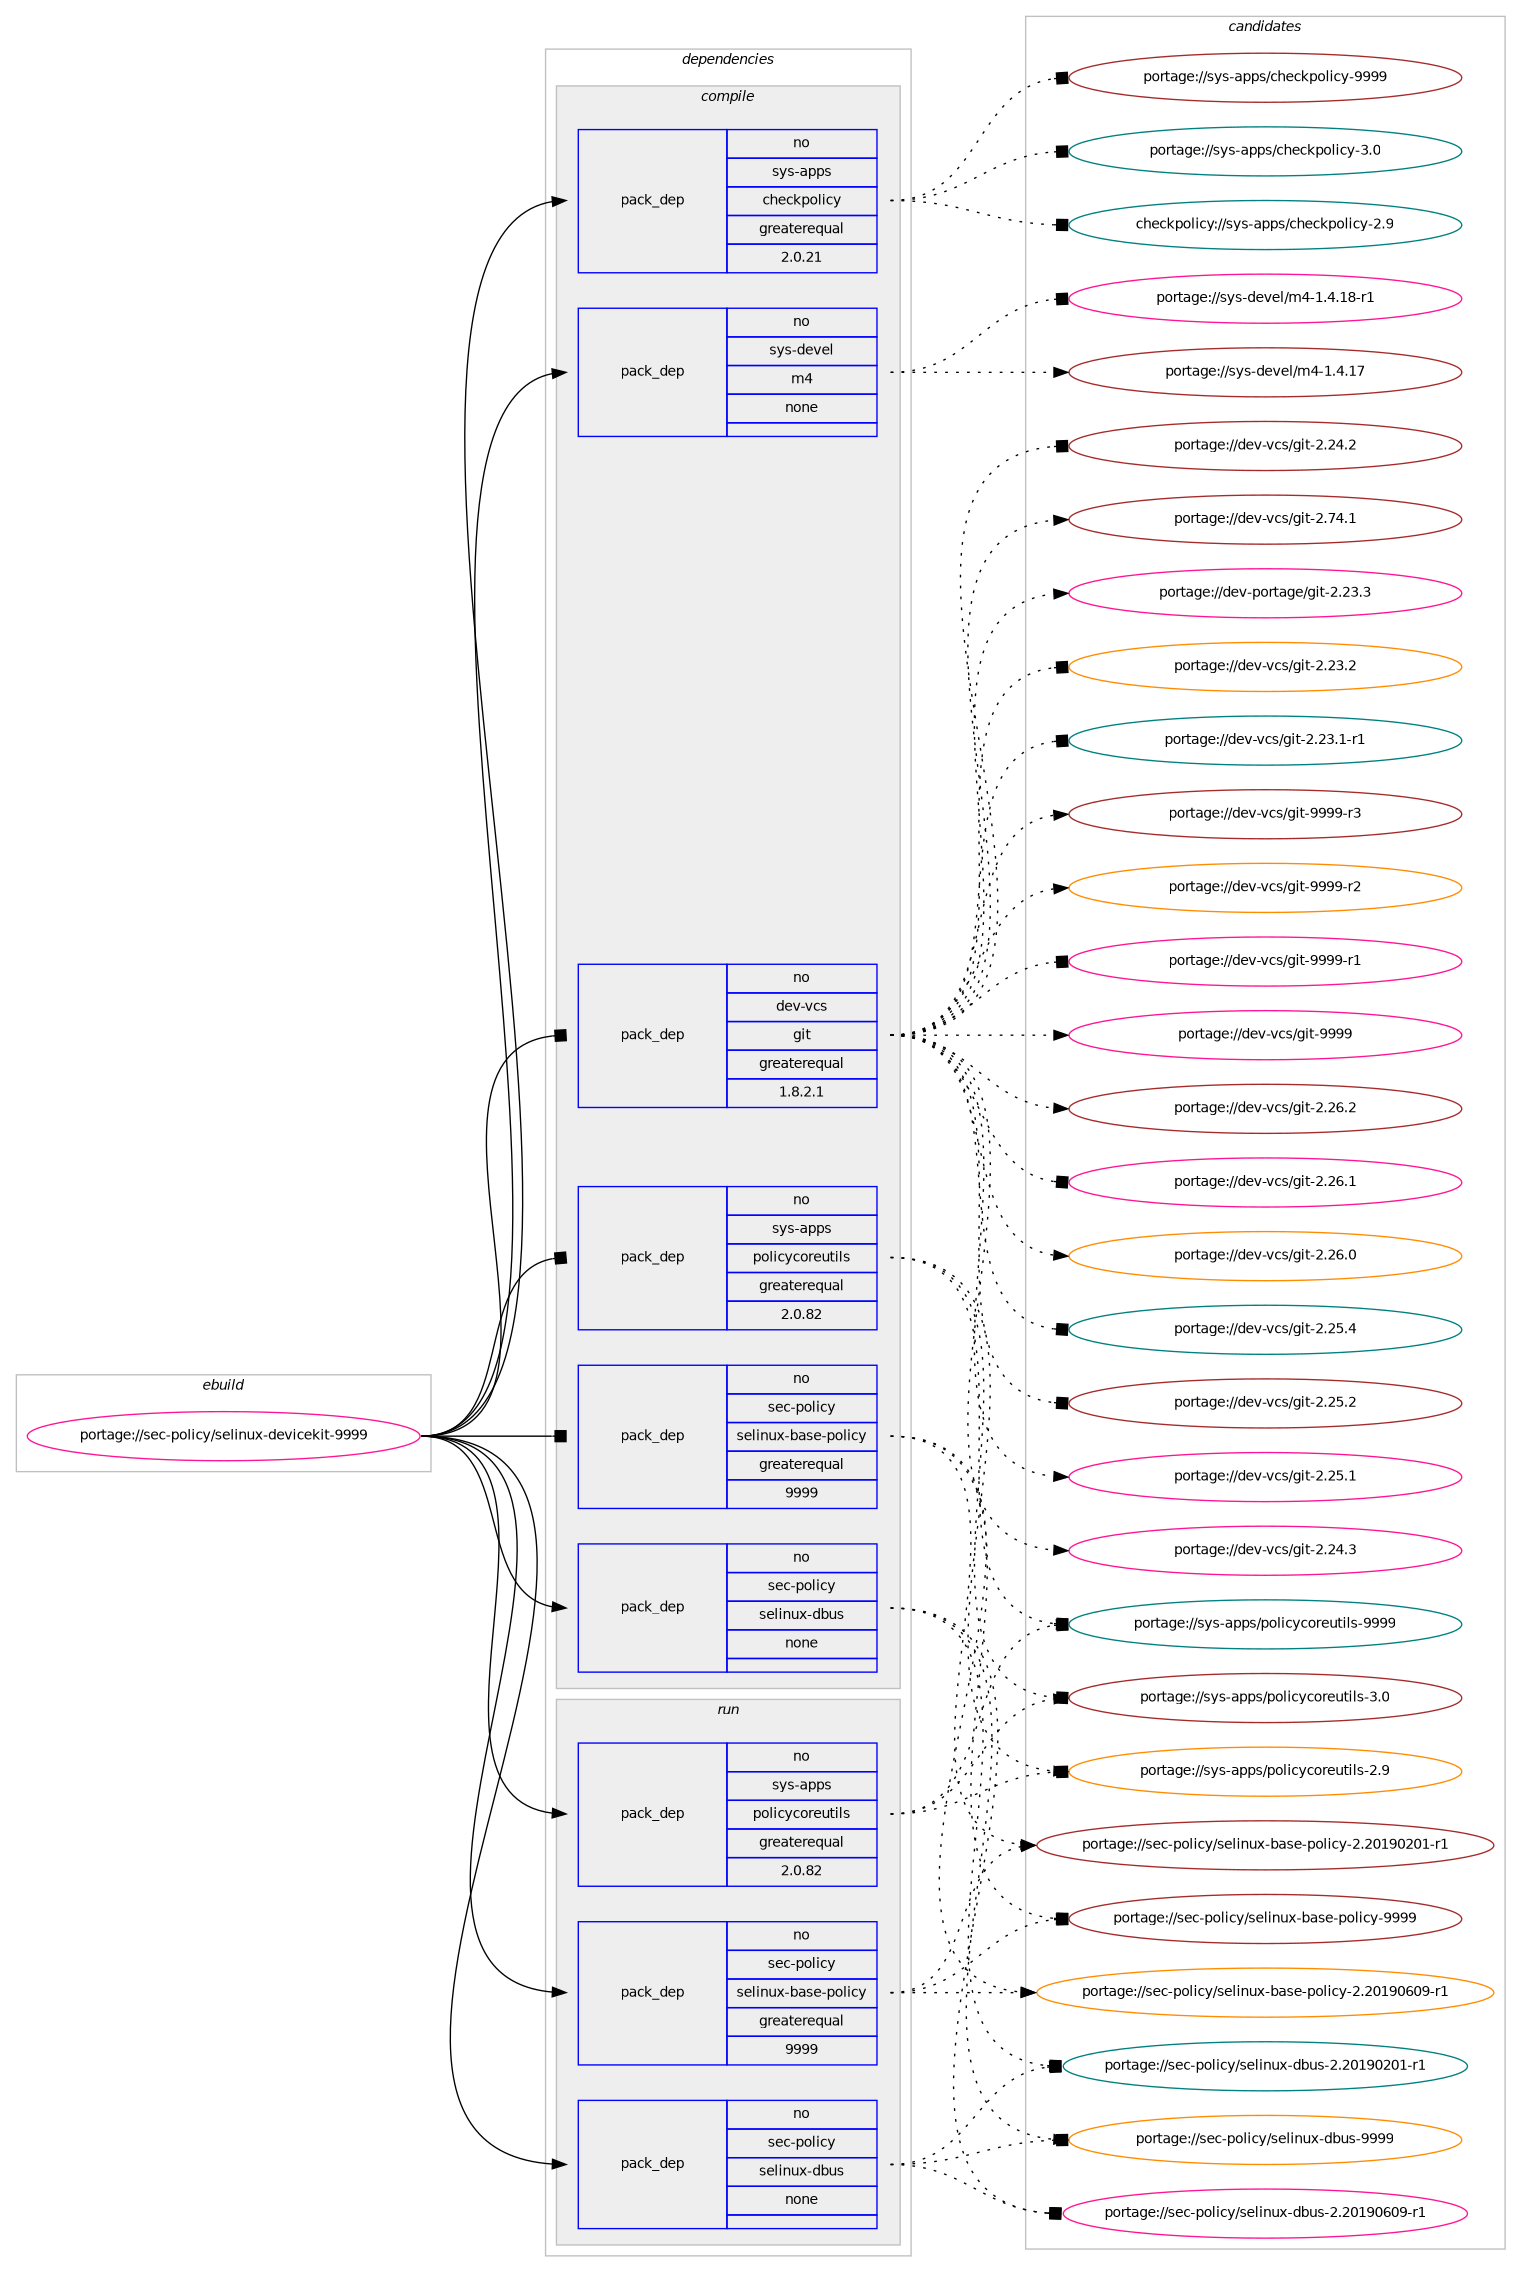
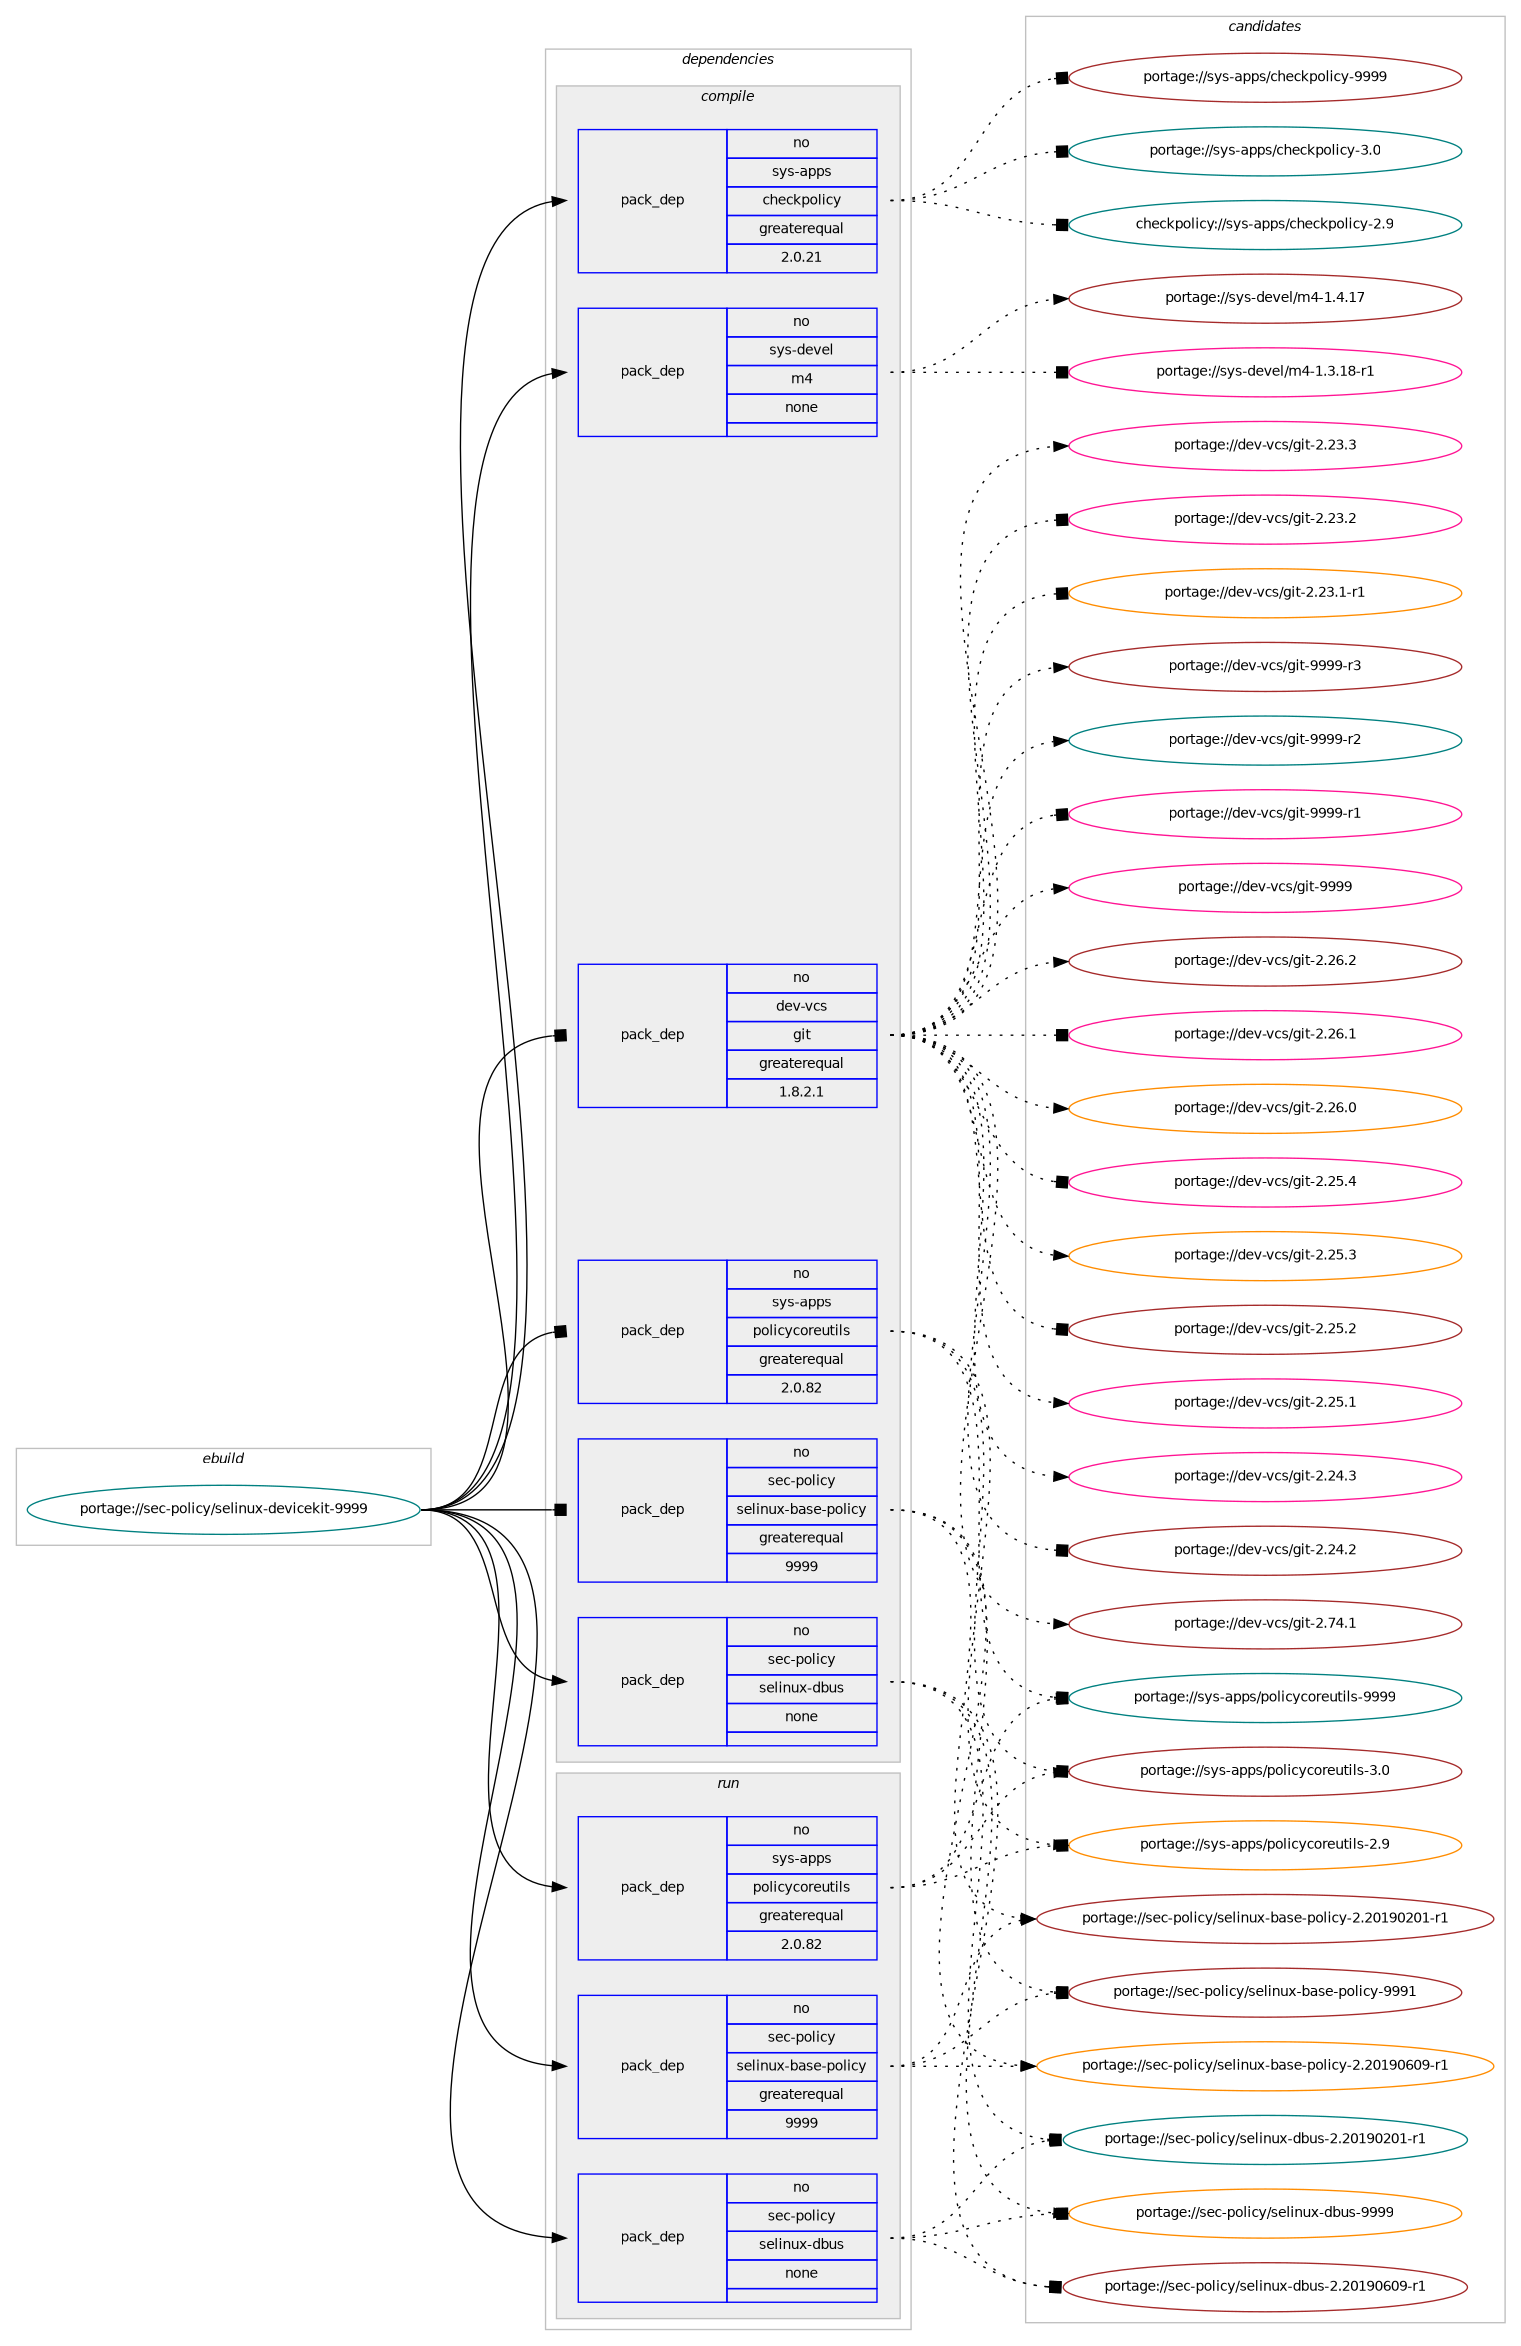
(1265, 299) -> (1265, 372)
(1265, 593) -> (1265, 446)
(1265, 667) -> (1265, 520)
(1265, 741) -> (1265, 593)
(1265, 888) -> (1265, 741)
none -> (1265, 1256)
(1265, 1330) -> (1265, 1182)
(224, 1436) -> (224, 1510)
(1265, 1919) -> (1265, 1993)
(1265, 2214) -> (1265, 2287)
